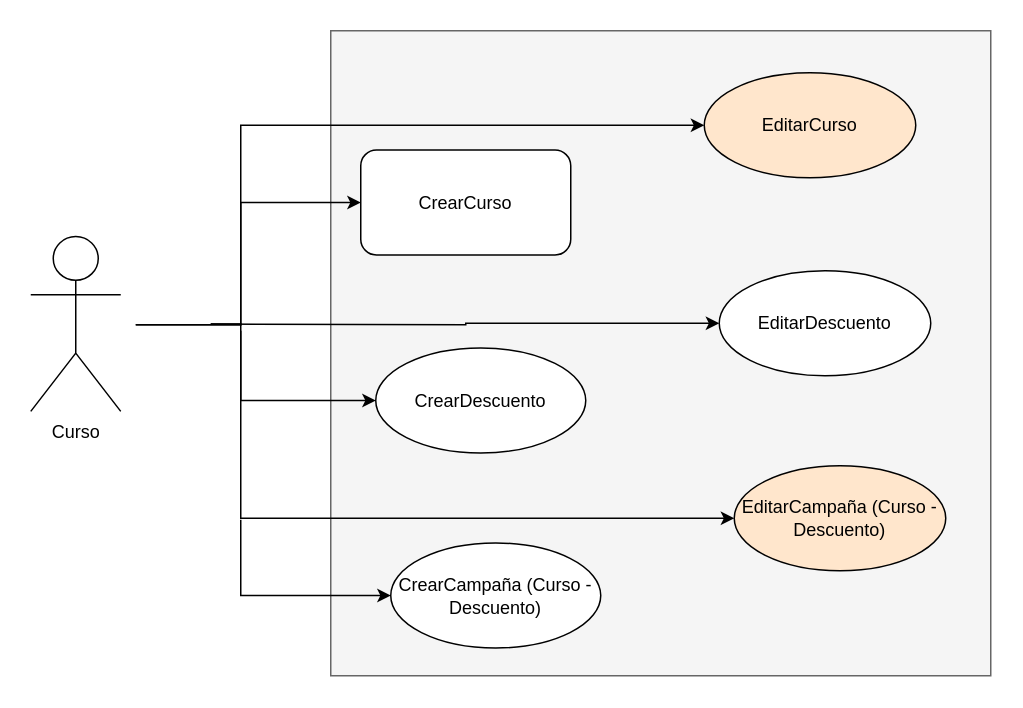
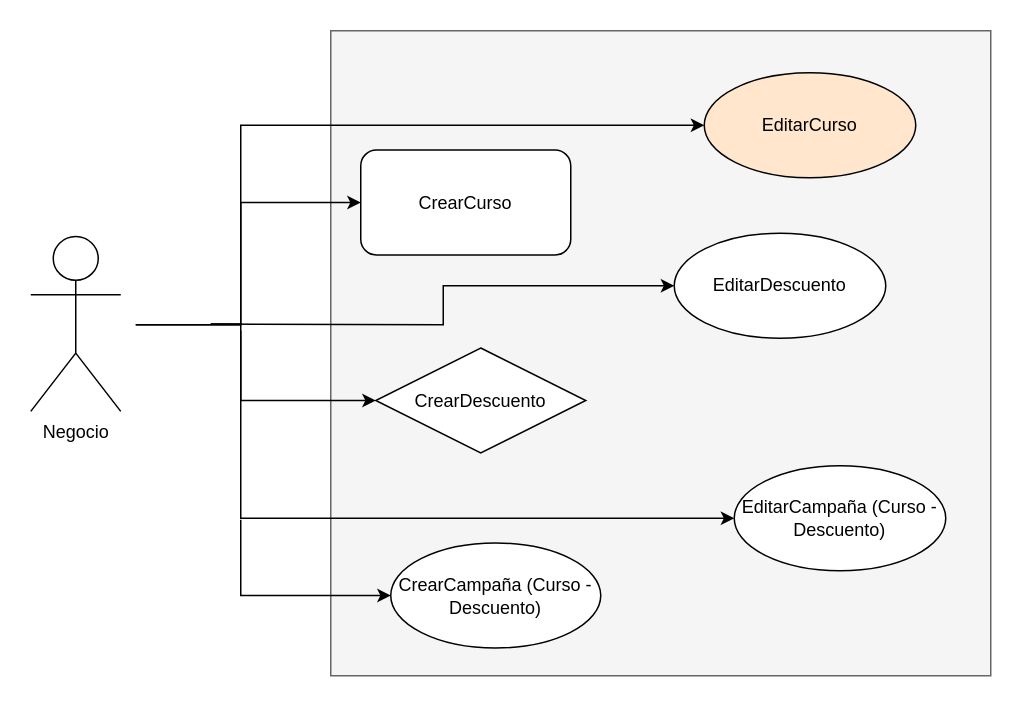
(825, 323) -> (780, 286)
(481, 401) -> (481, 401)
(77, 433) -> (77, 433)
(840, 518) -> (840, 518)
